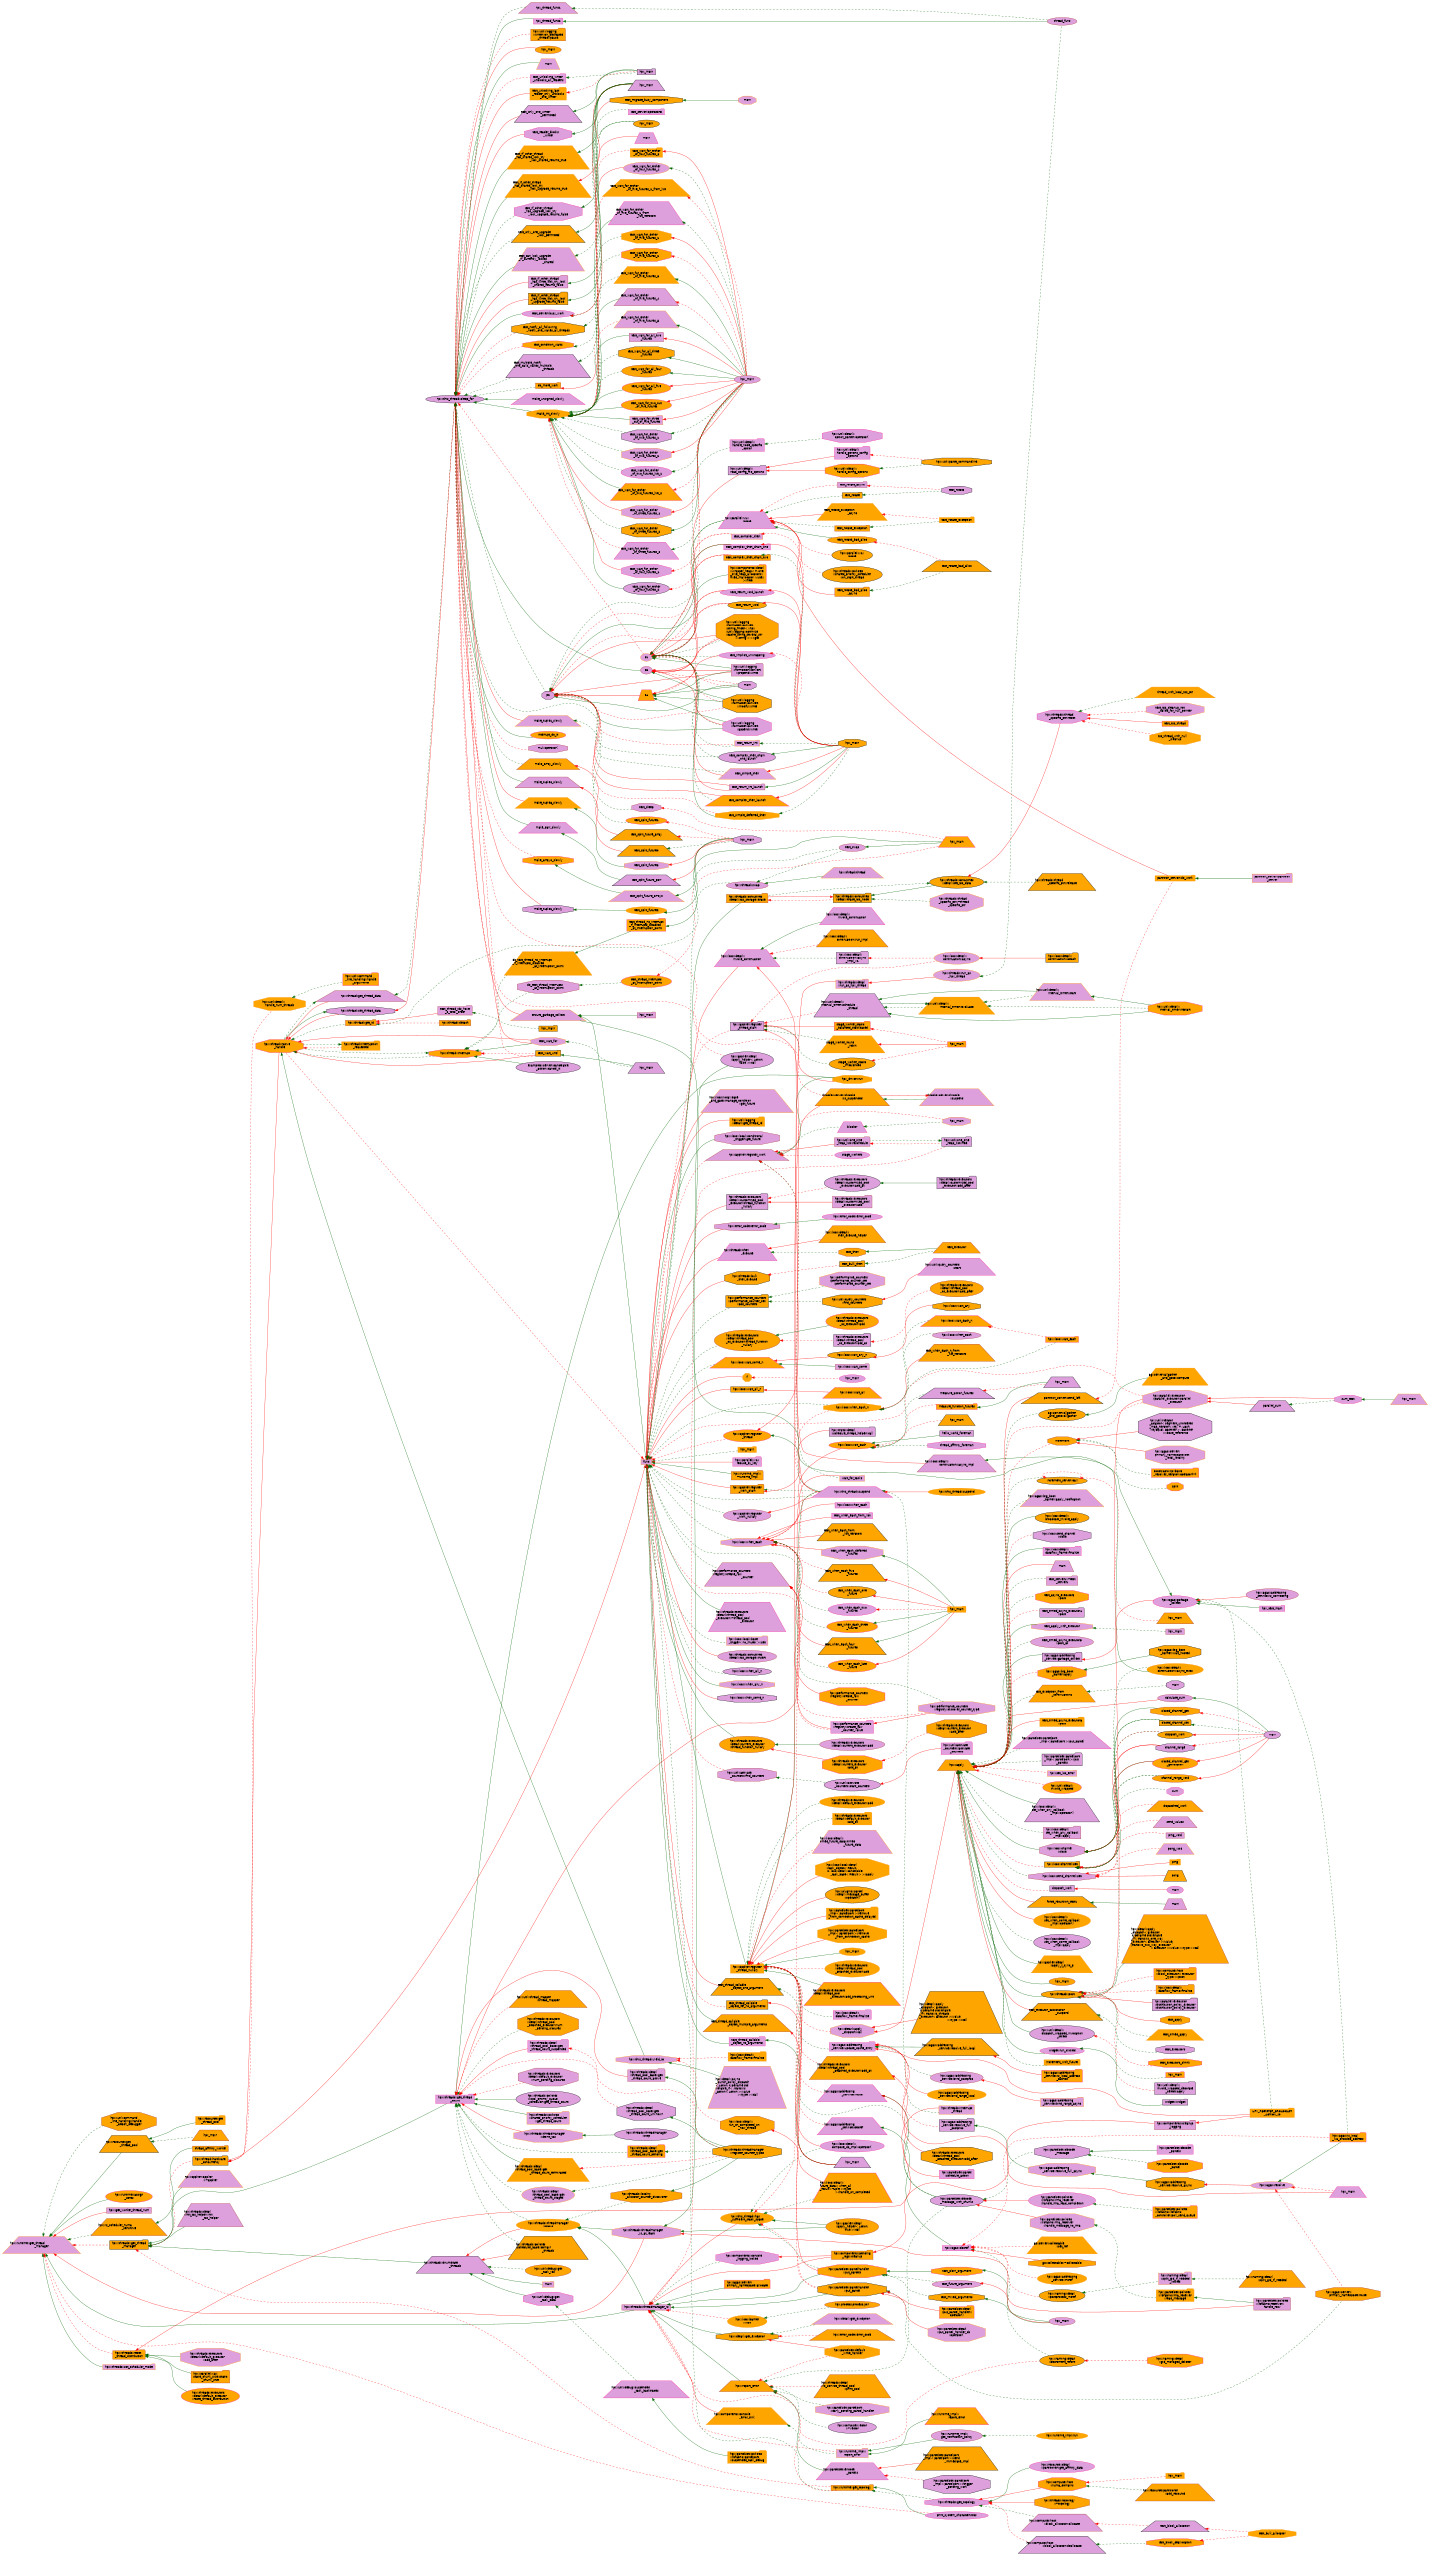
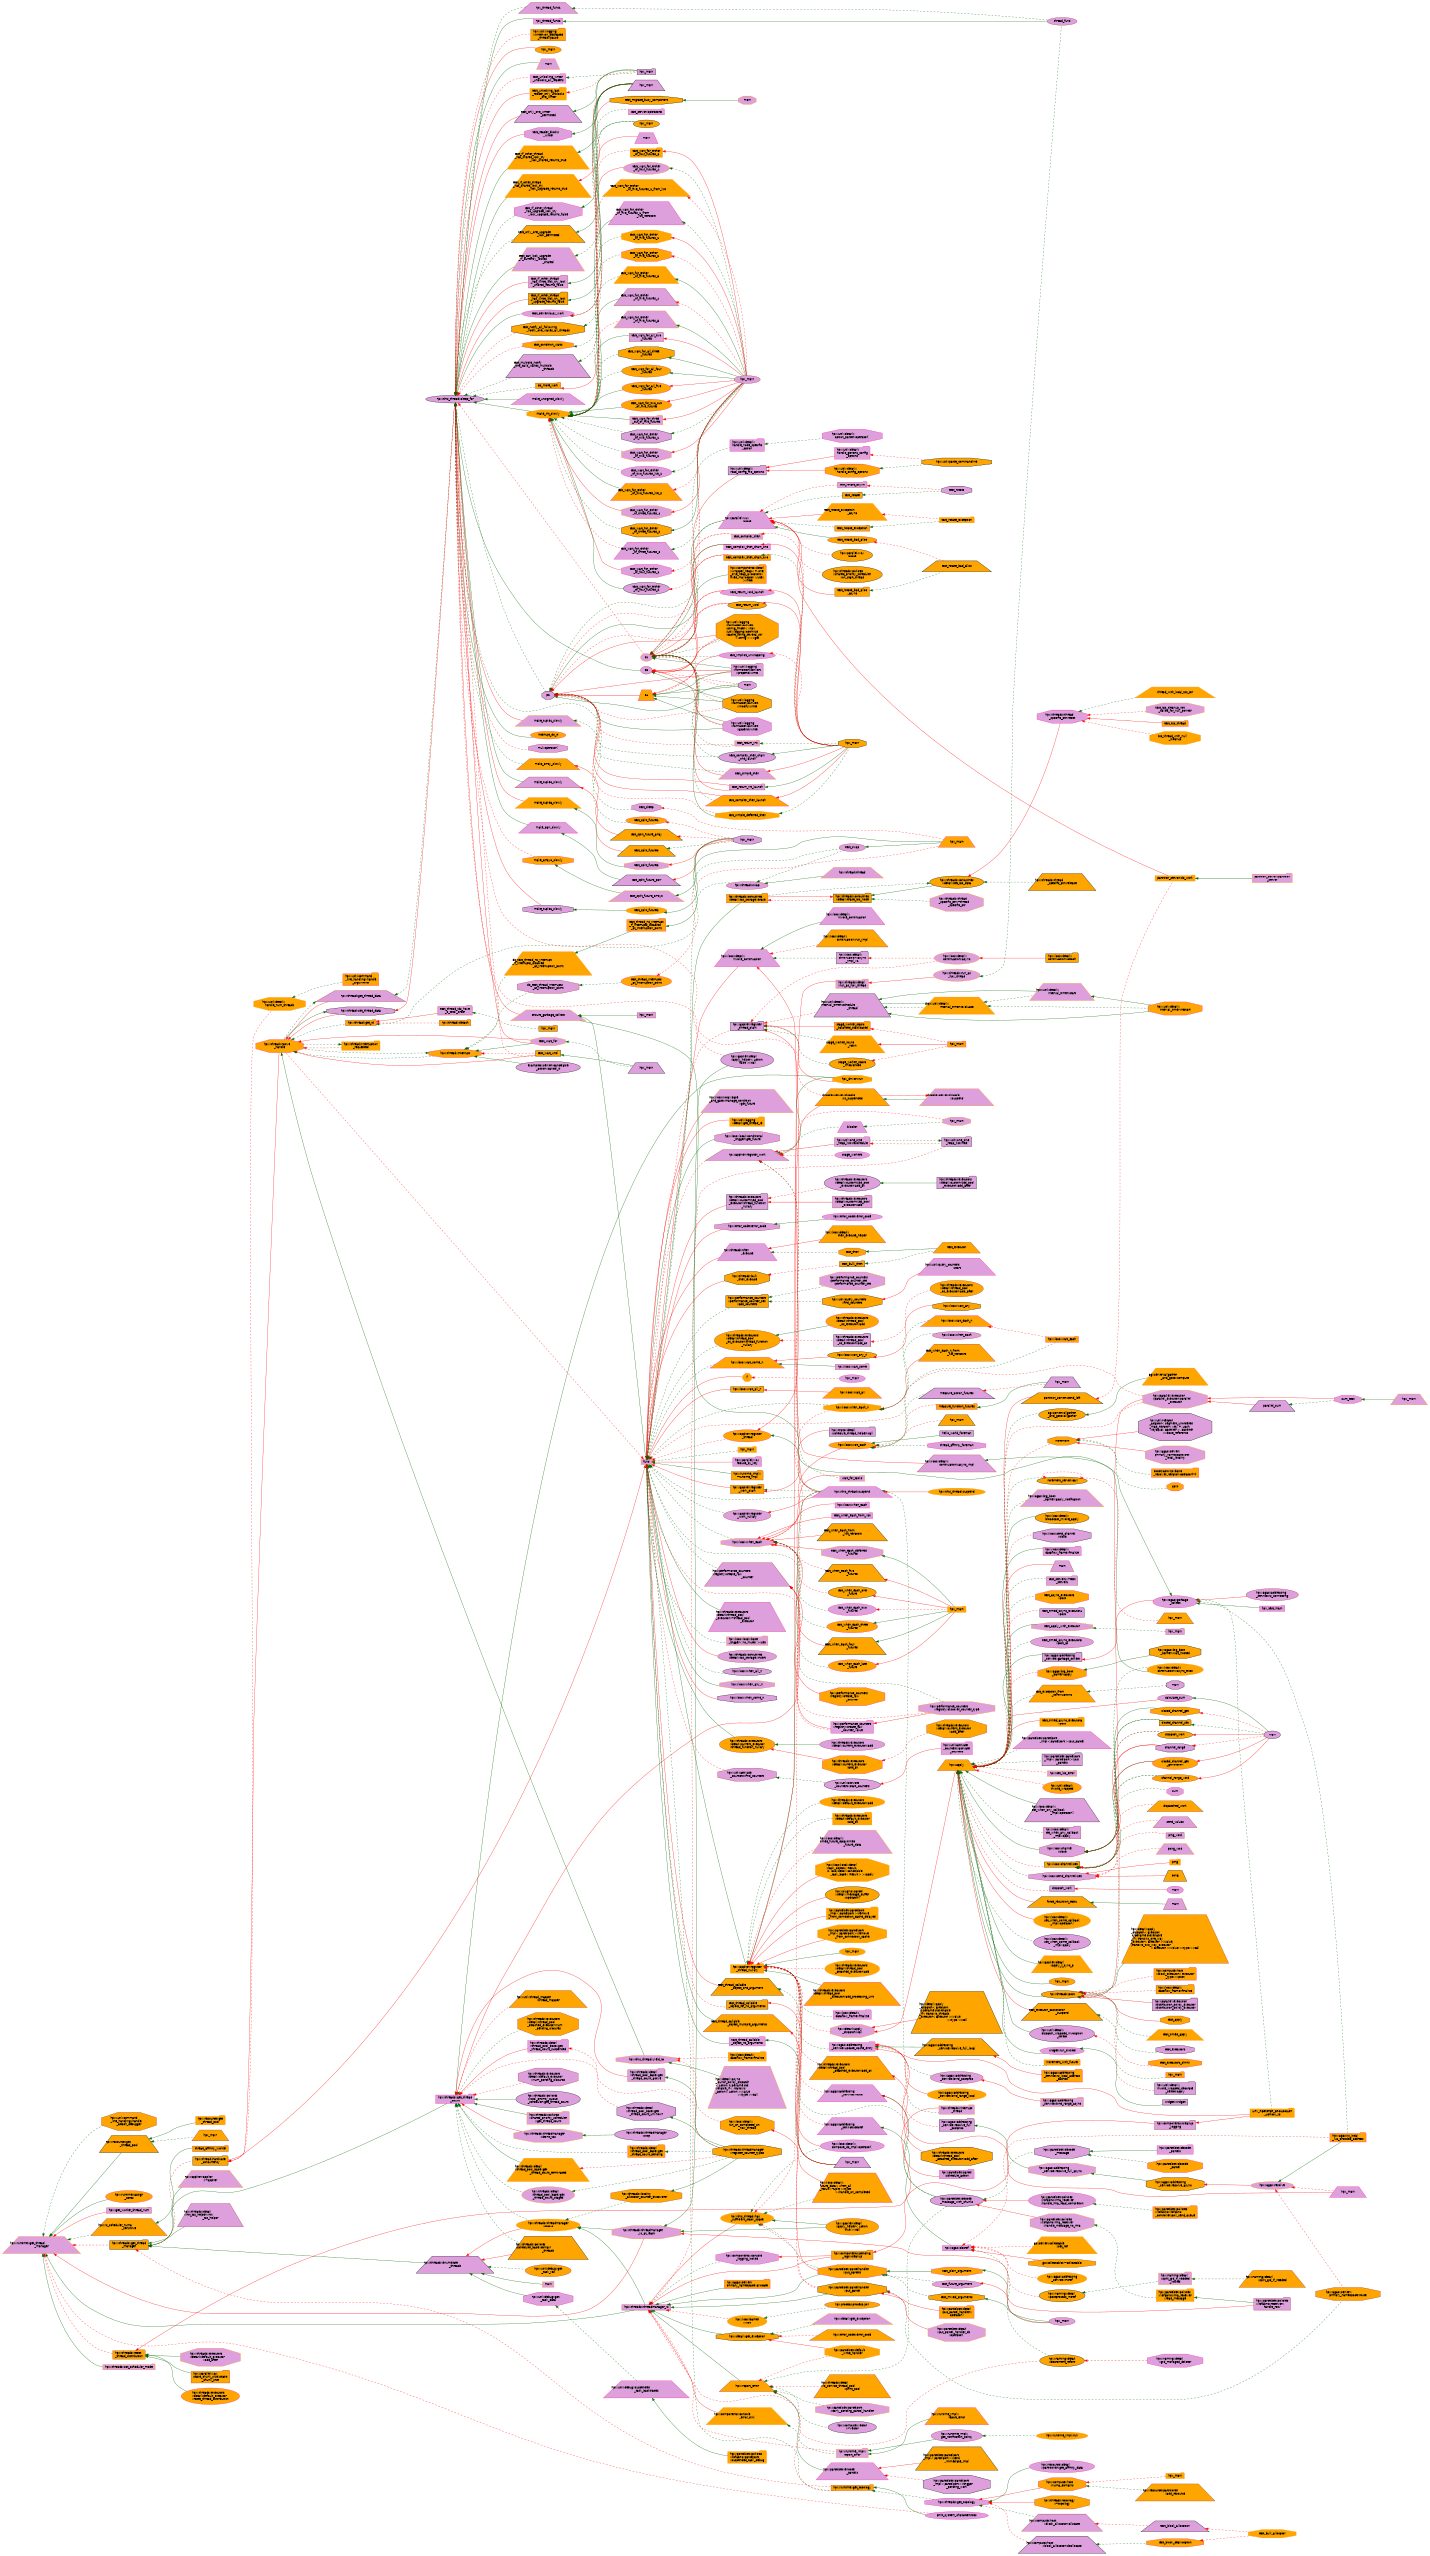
(1175, 2361) -> (1175, 2361)
